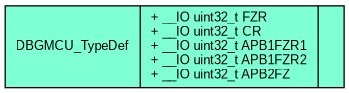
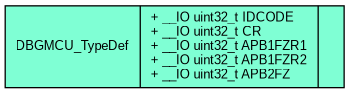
(210, 18) -> (223, 18)
